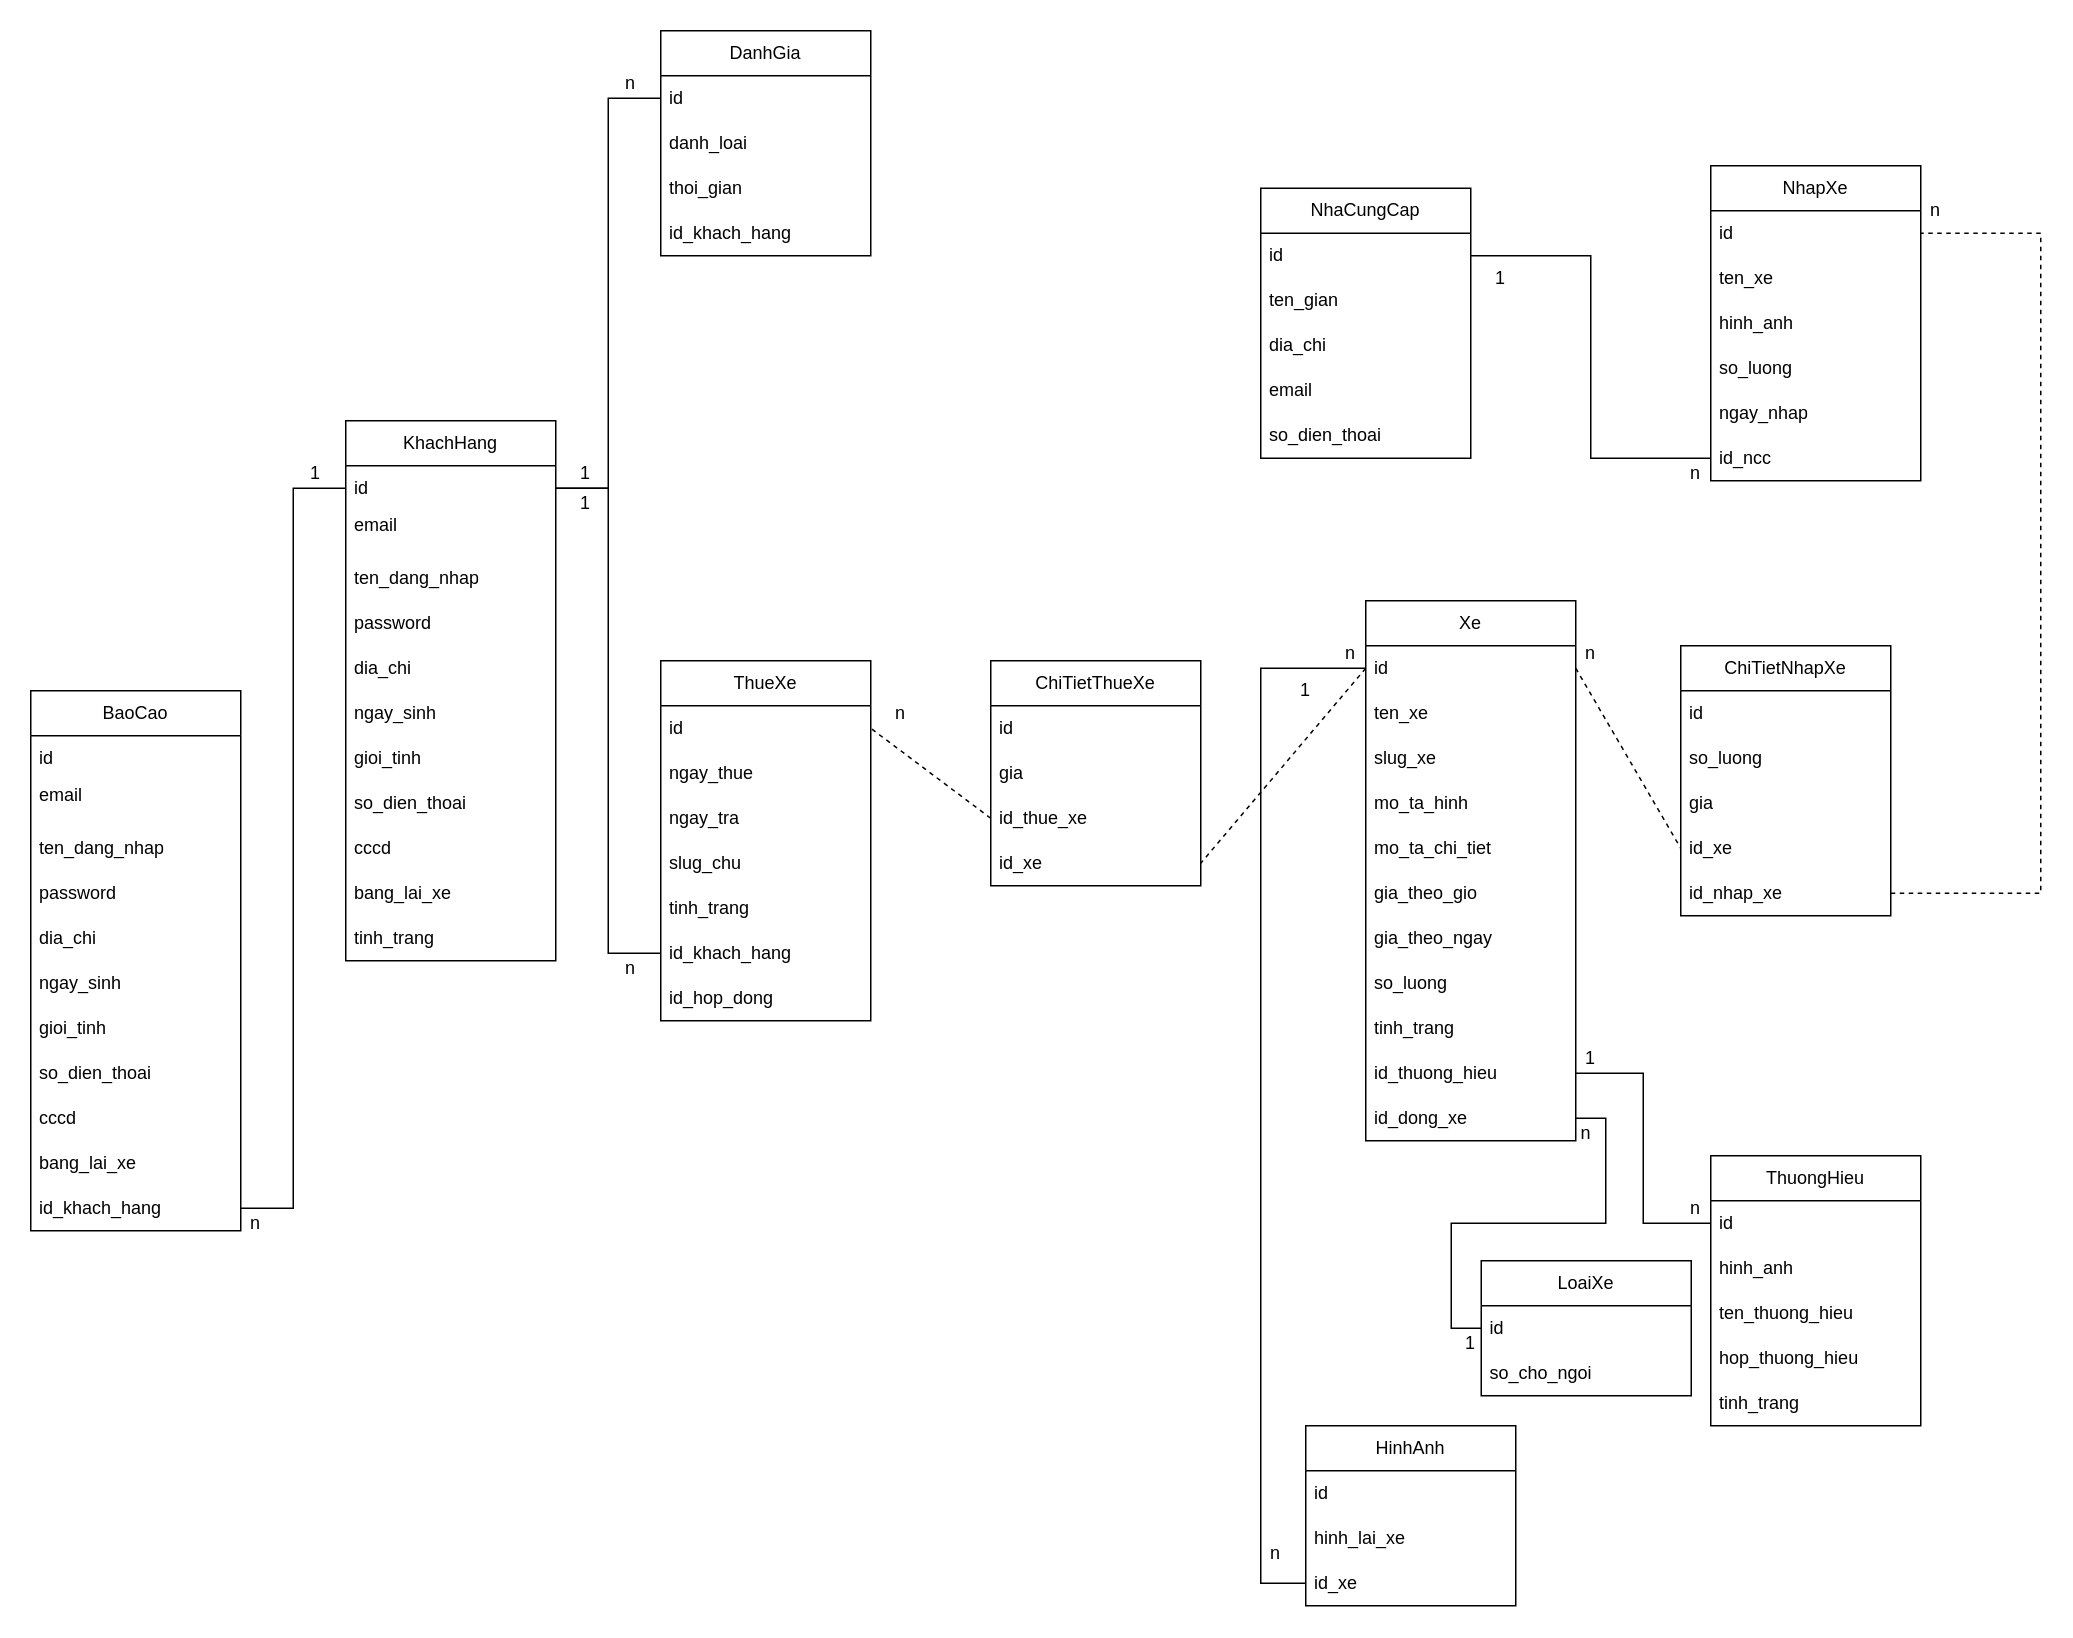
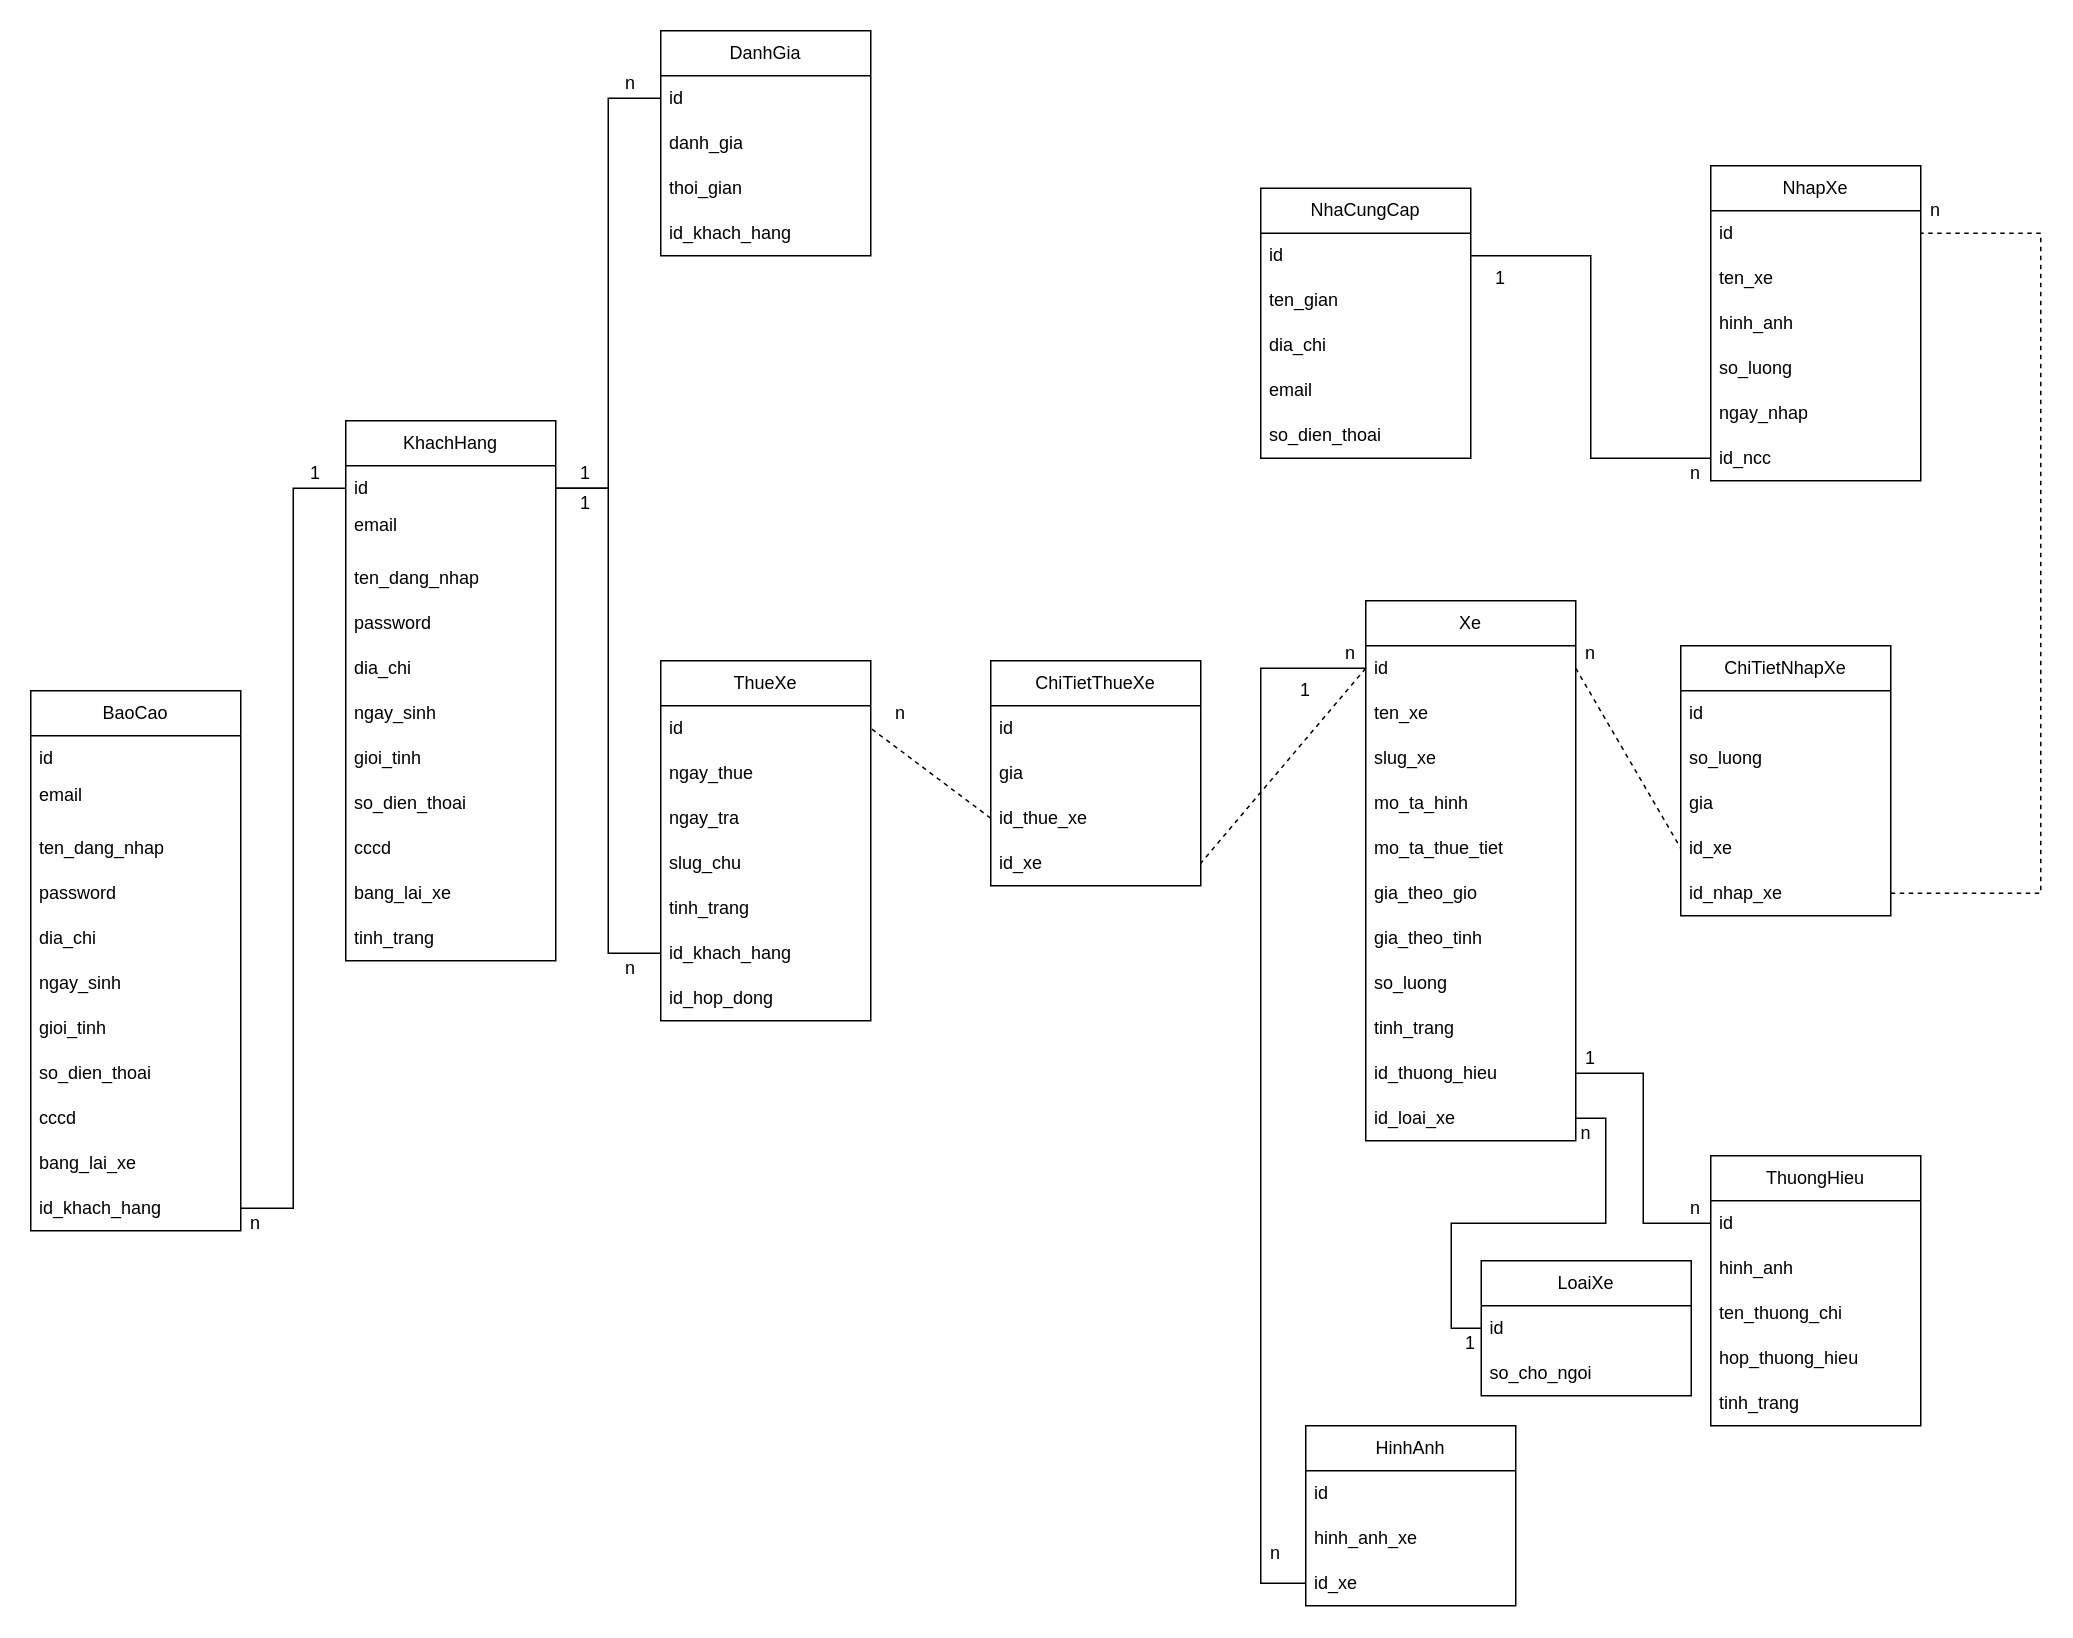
(710, 143) -> (708, 143)
(1441, 848) -> (1448, 848)
(1438, 938) -> (1436, 938)
(1423, 1118) -> (1418, 1118)
(1793, 1313) -> (1788, 1313)
(1363, 1538) -> (1368, 1538)
